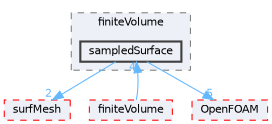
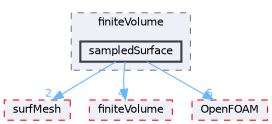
(138, 86) -> (124, 77)
